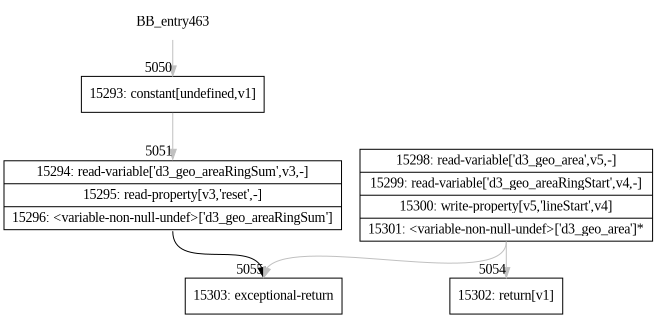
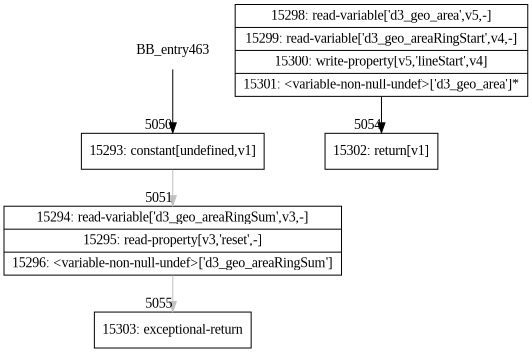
(173, 53) -> (173, 96)
(213, 254) -> (173, 289)
(506, 255) -> (381, 110)
(390, 260) -> none
